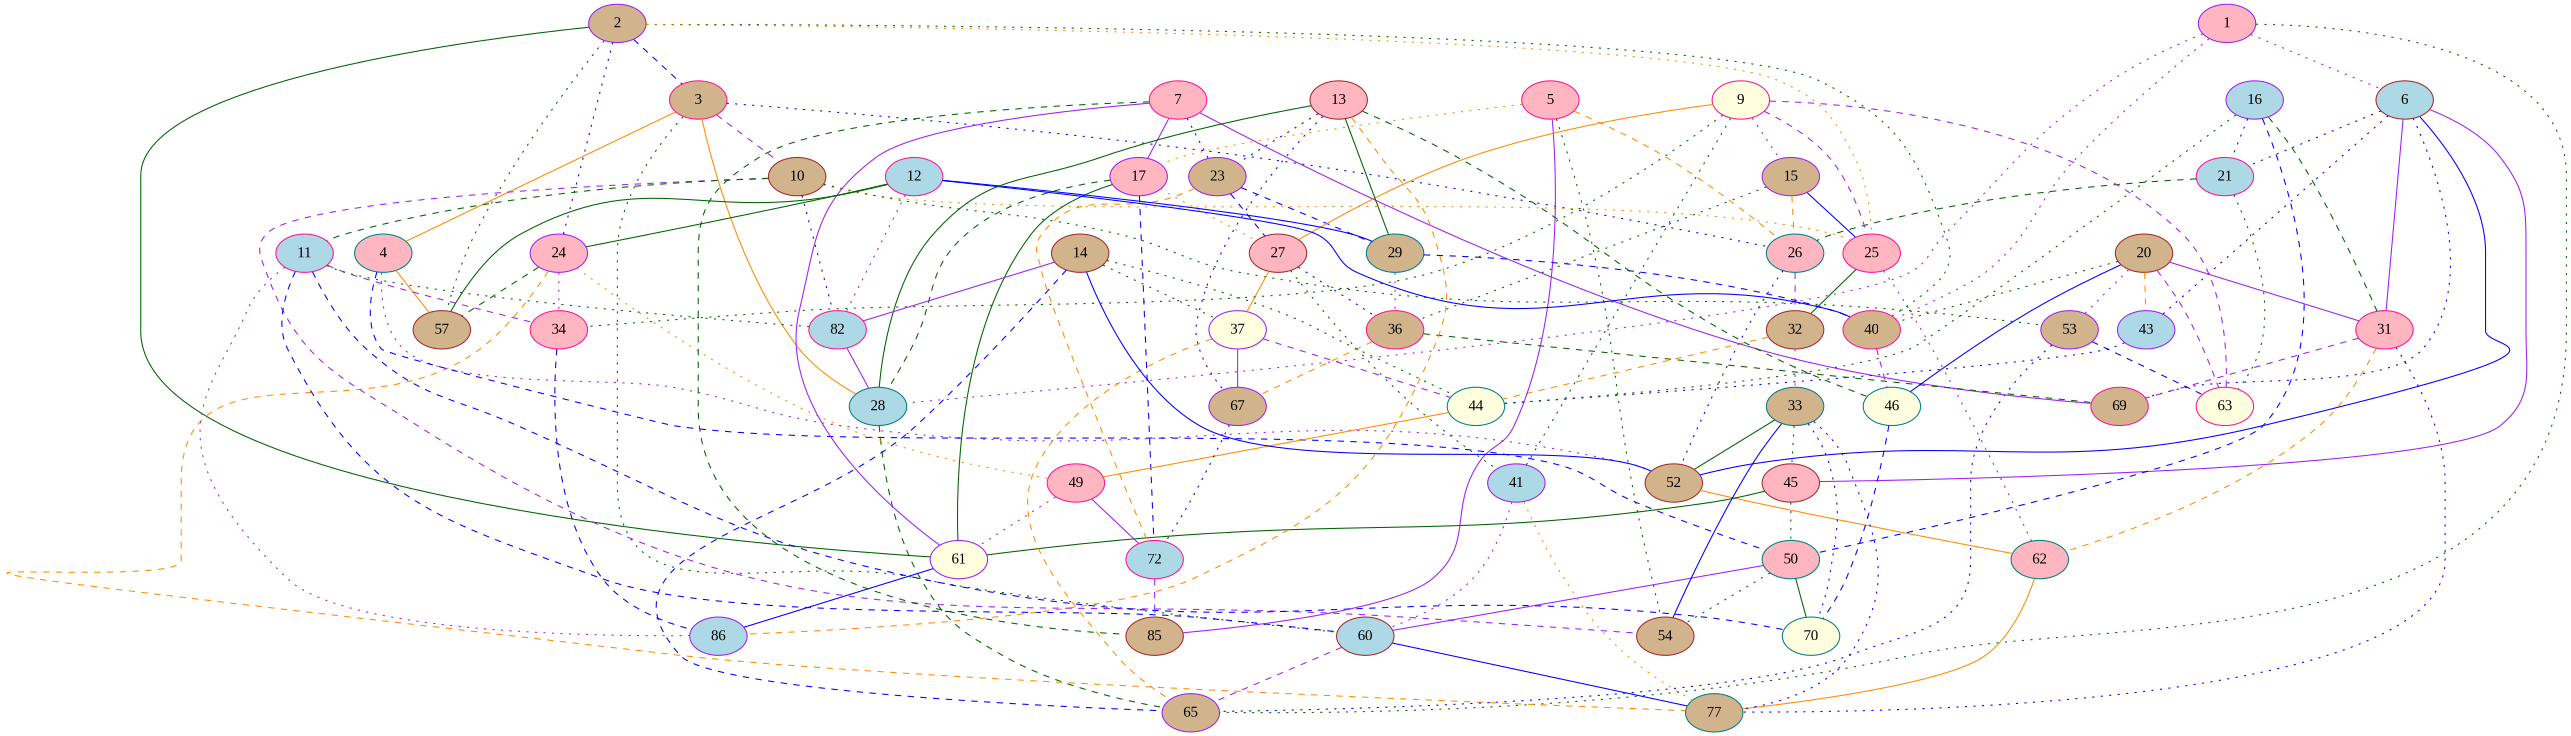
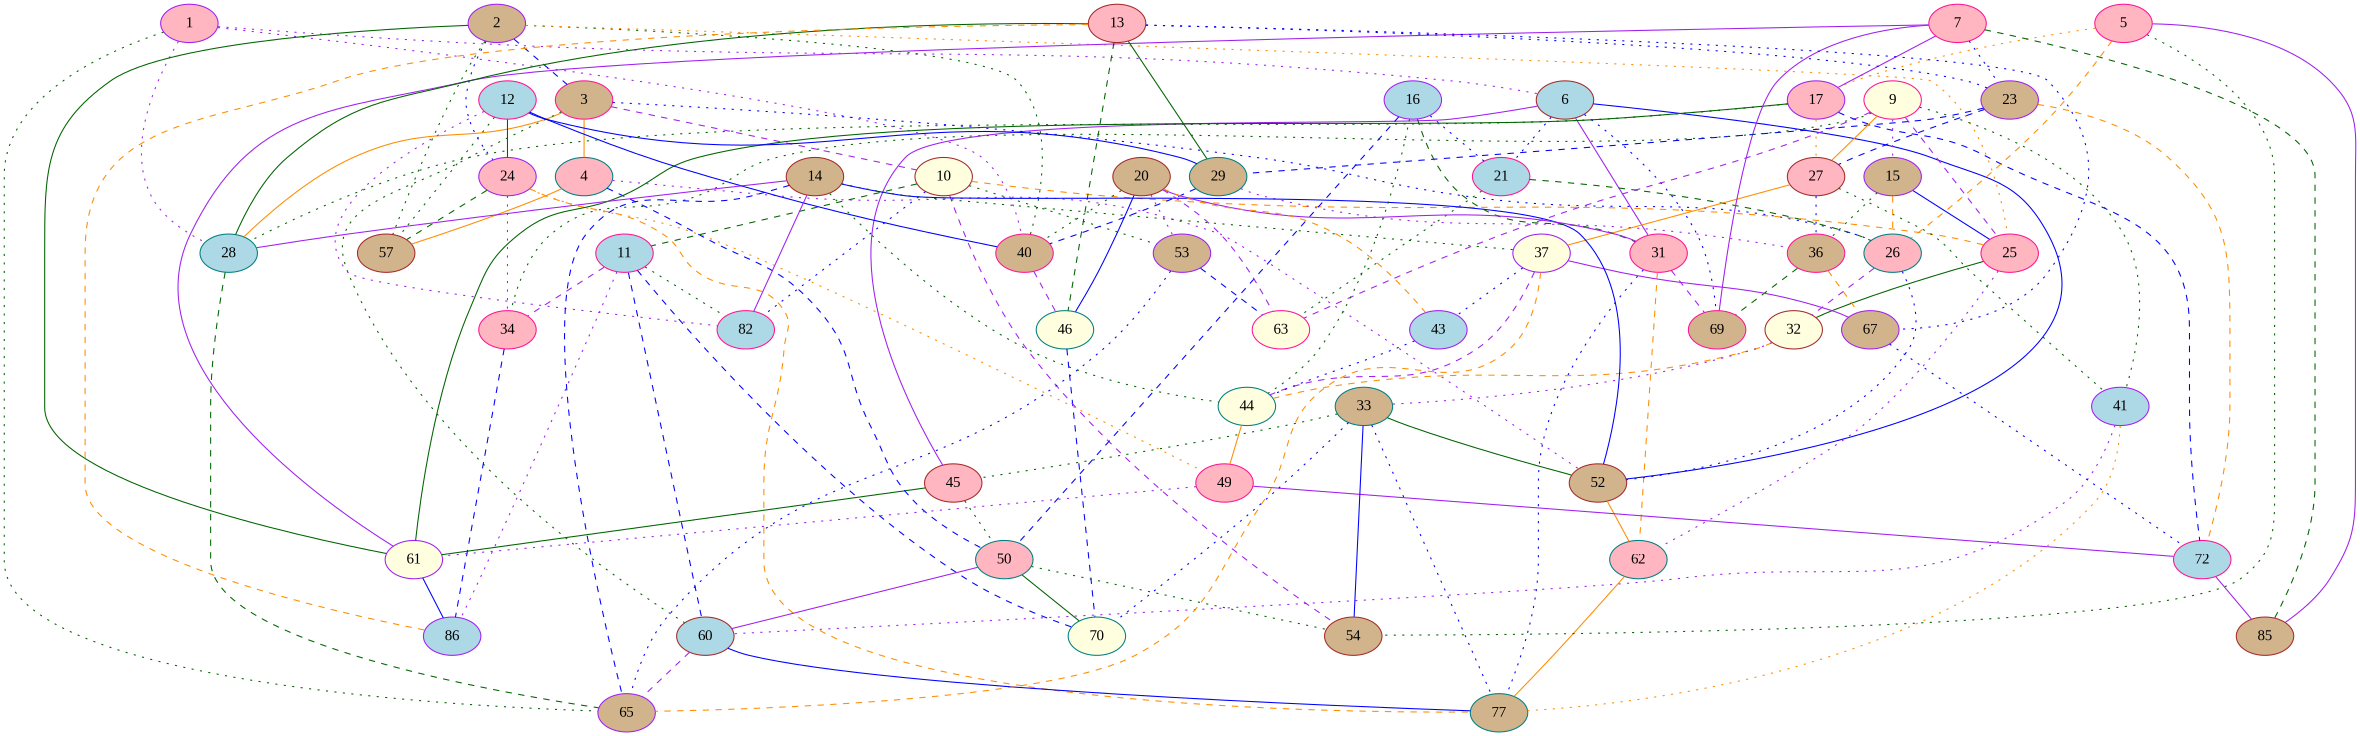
(797, 177) -> (944, 177)
(649, 199) -> (447, 177)
(1337, 207) -> (1478, 207)
(2276, 215) -> (1490, 292)
(960, 241) -> (855, 127)
(1795, 330) -> (1794, 330)
(858, 368) -> (534, 210)
(1155, 599) -> (2234, 598)
